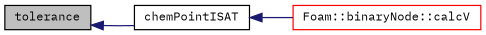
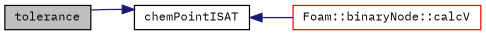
(119, 26) -> (107, 10)
